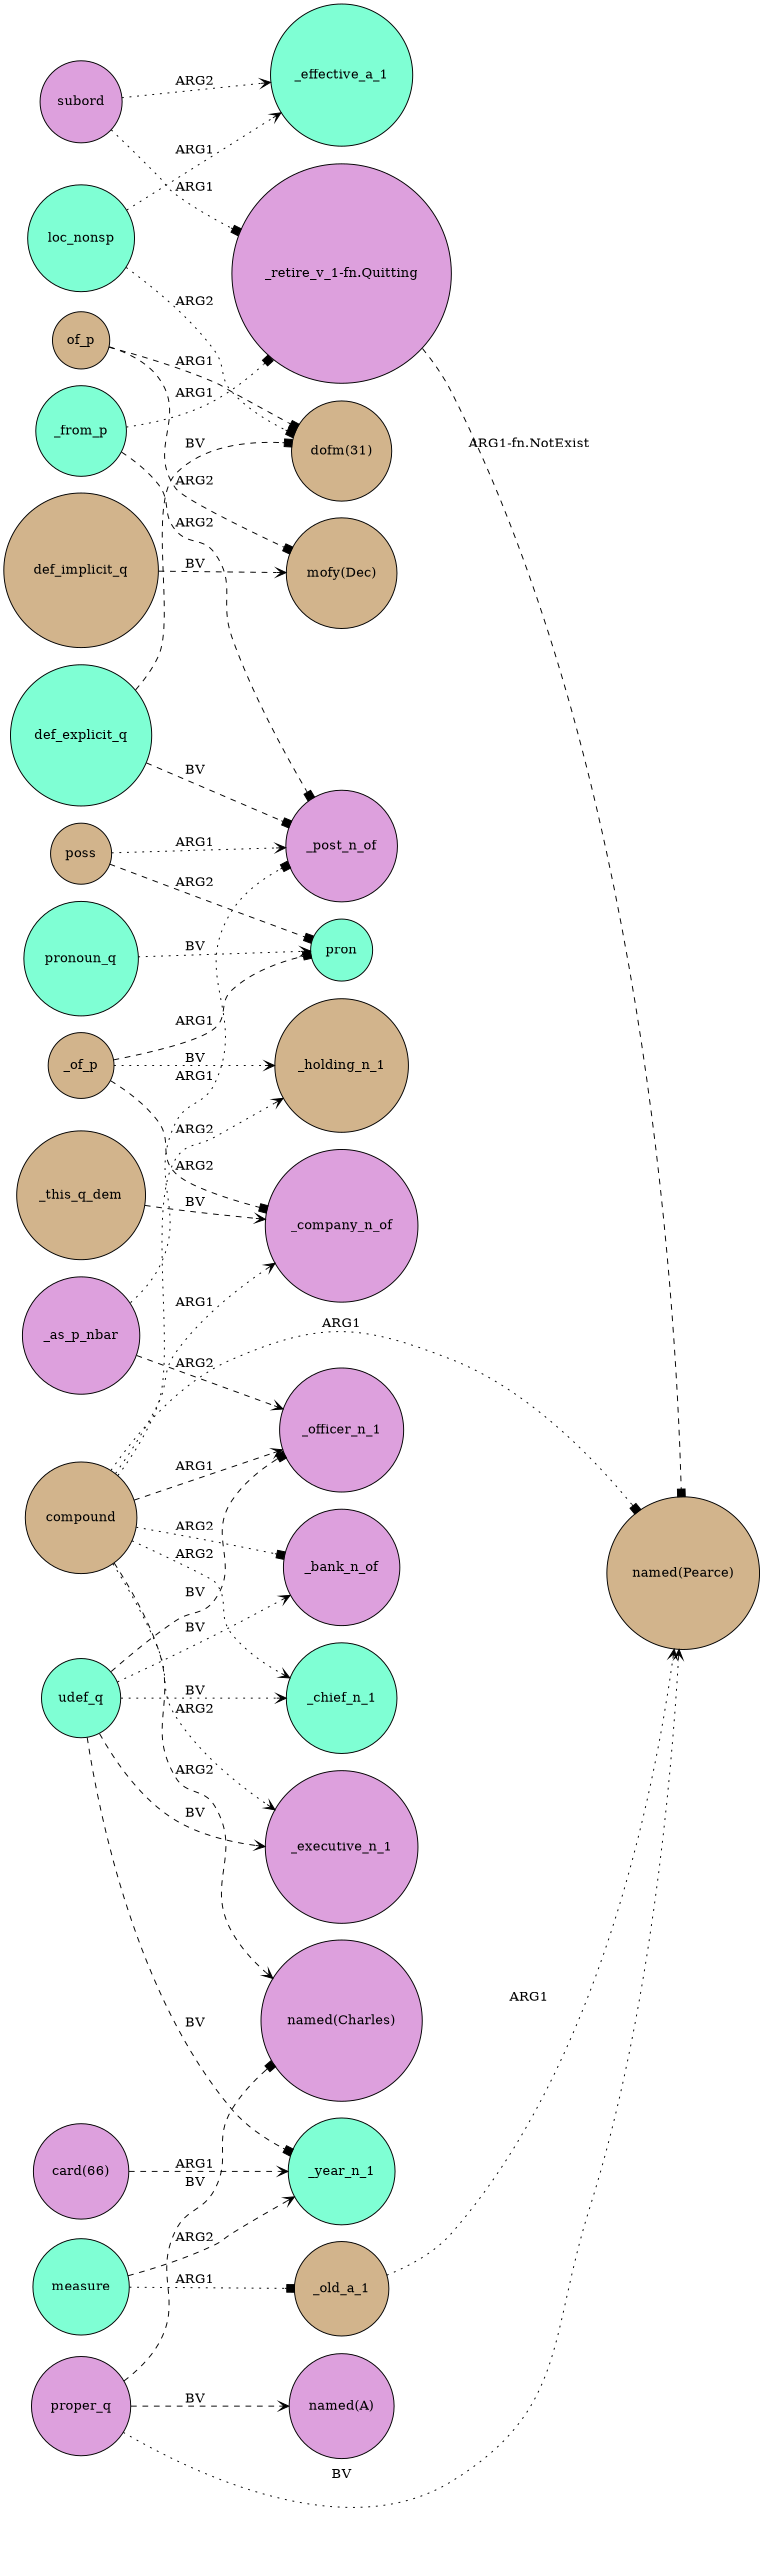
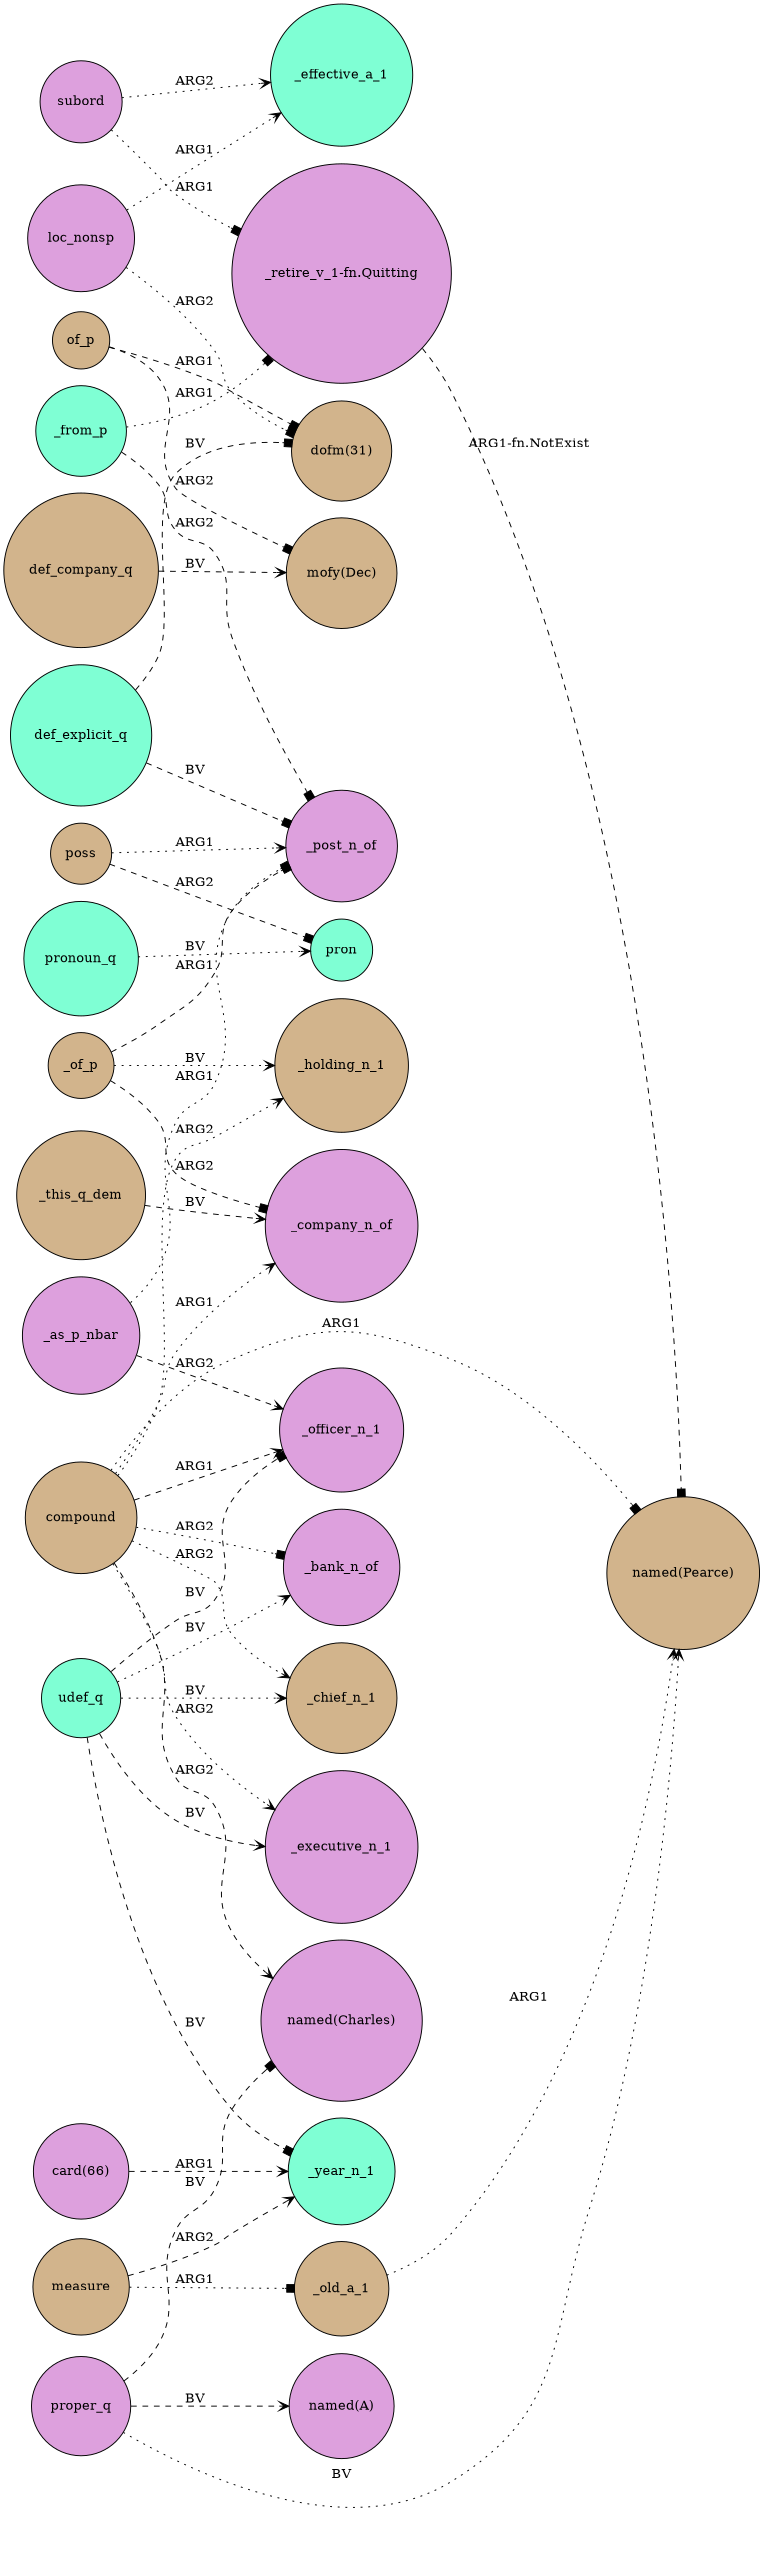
(81, 238) -> (81, 238)
(81, 570) -> (81, 570)
(216, 1027) -> (210, 979)
(342, 1698) -> (342, 1698)
(81, 2287) -> (81, 2287)
